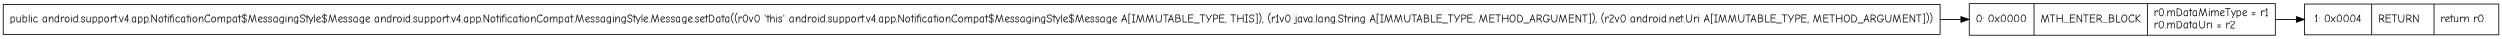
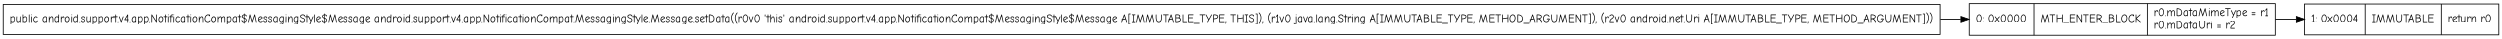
(2399, 19) -> (2403, 19)
